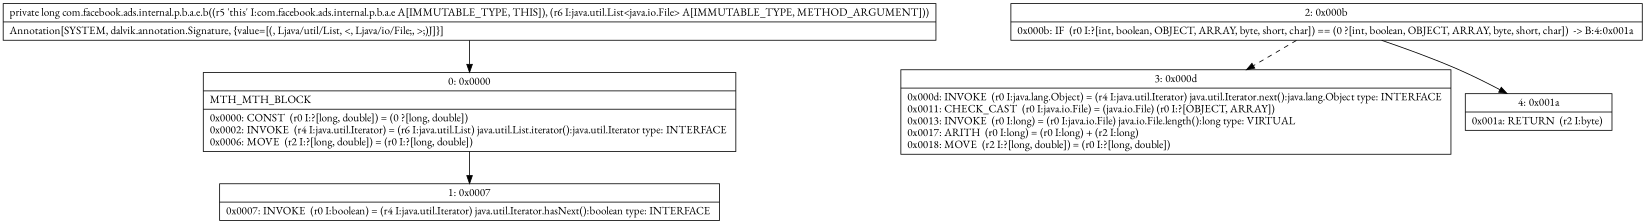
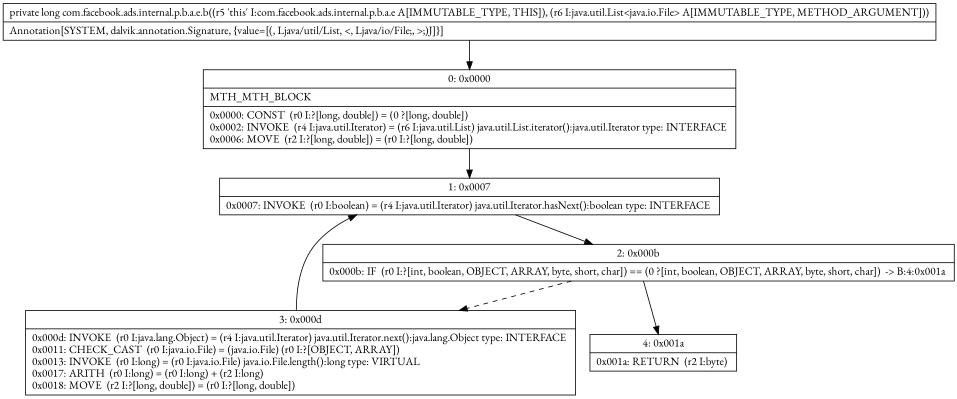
none -> (550, 228)
none -> (308, 256)
